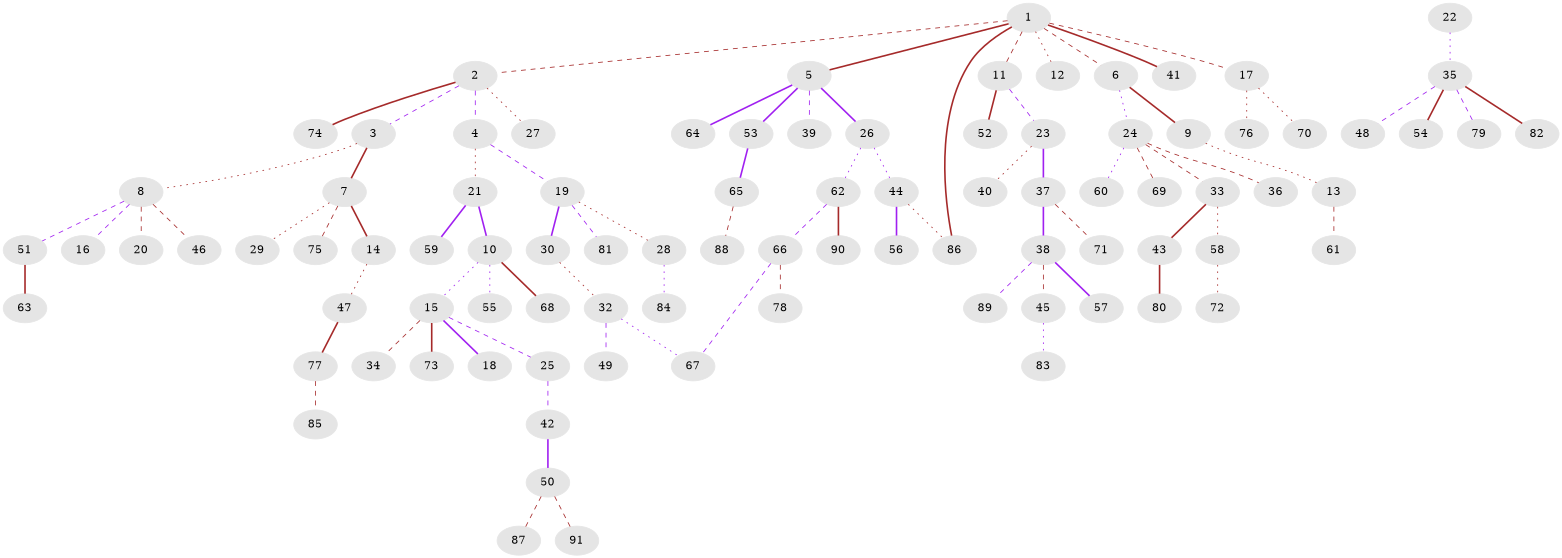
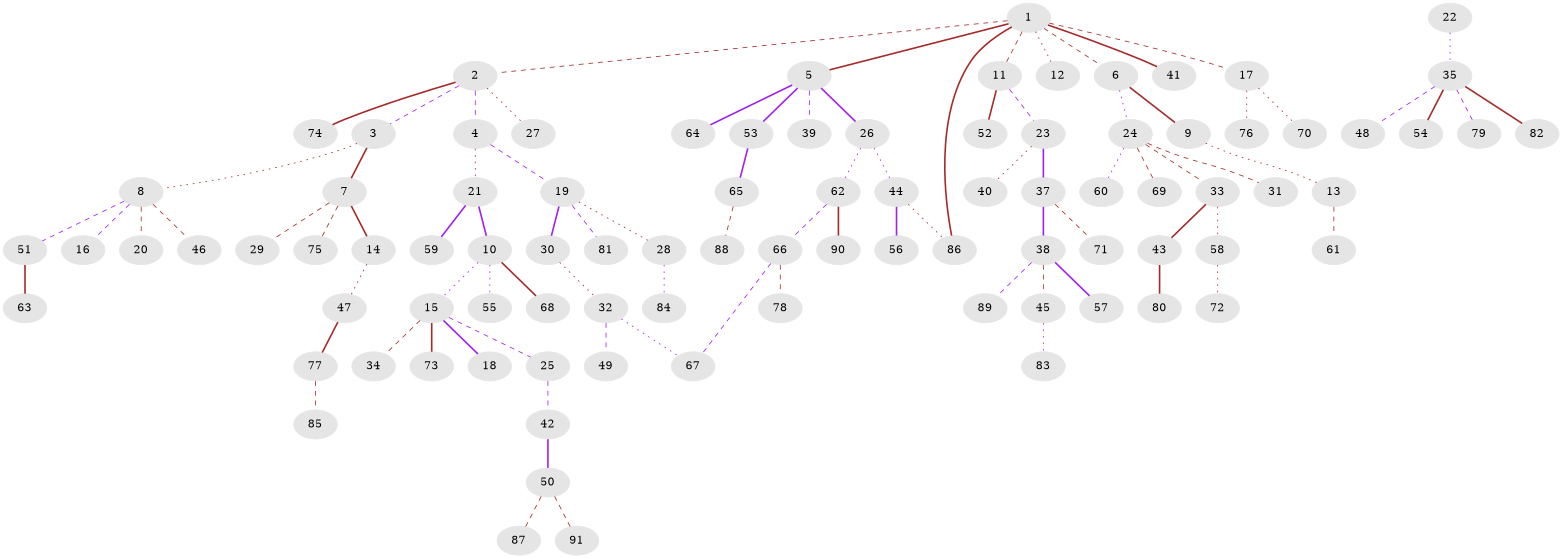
(1276, 192) -> (1276, 192)
(301, 221) -> (301, 221)
